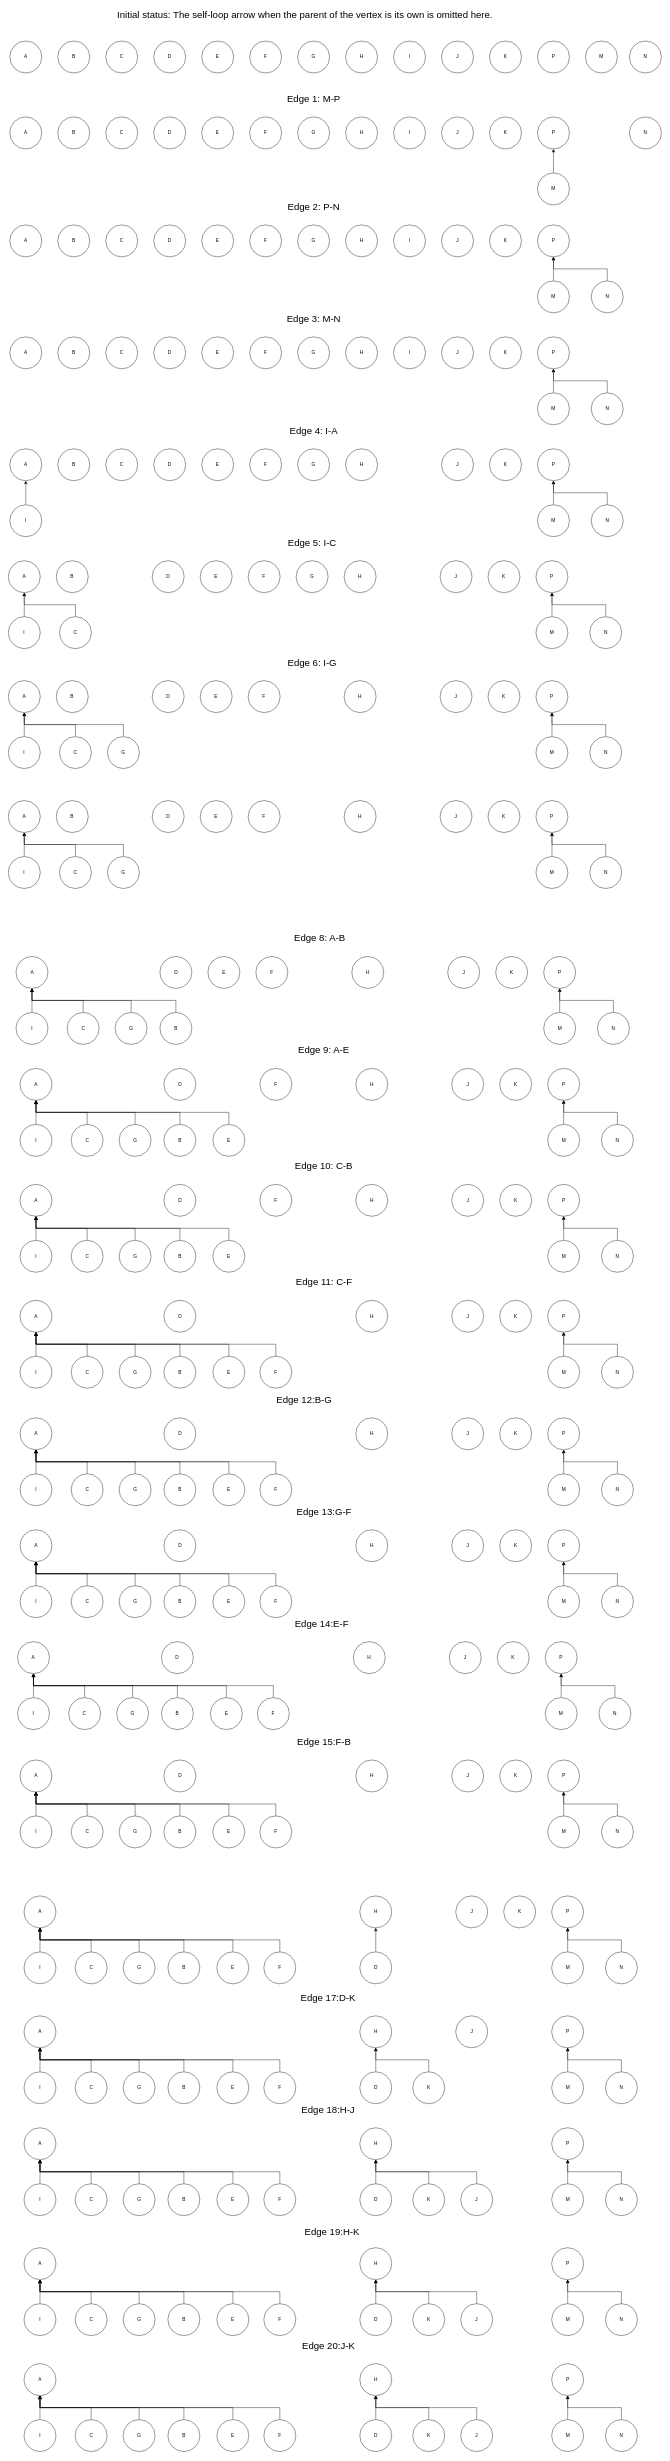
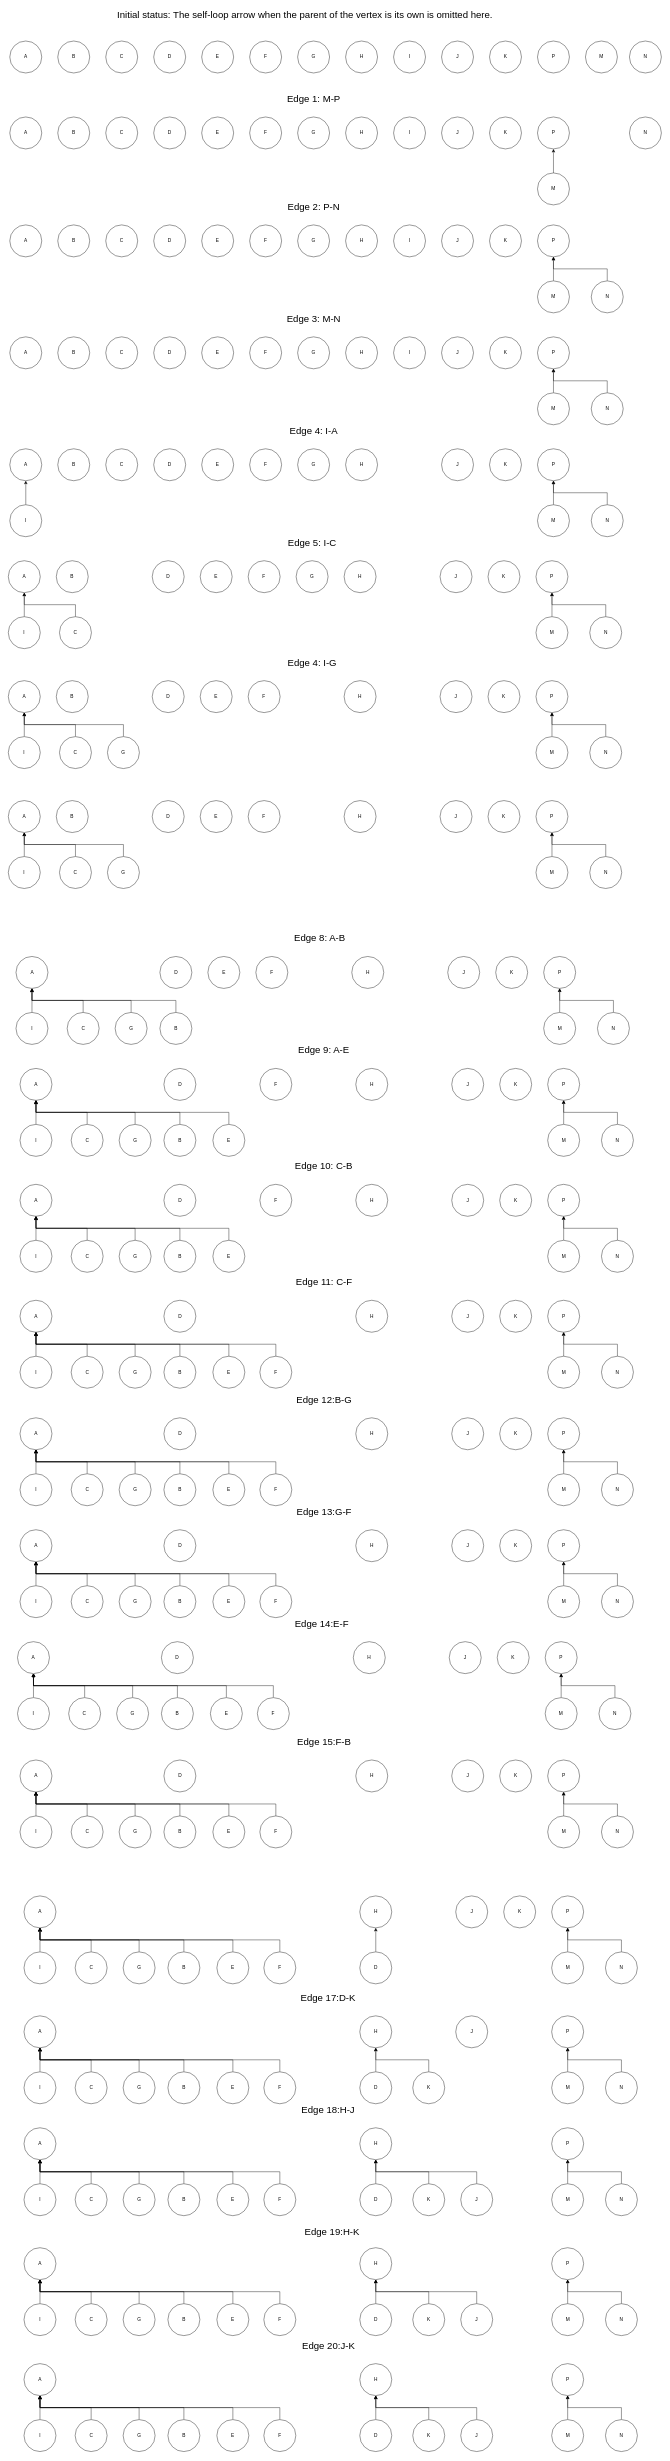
(312, 662) -> (312, 662)
(304, 1400) -> (324, 1400)
